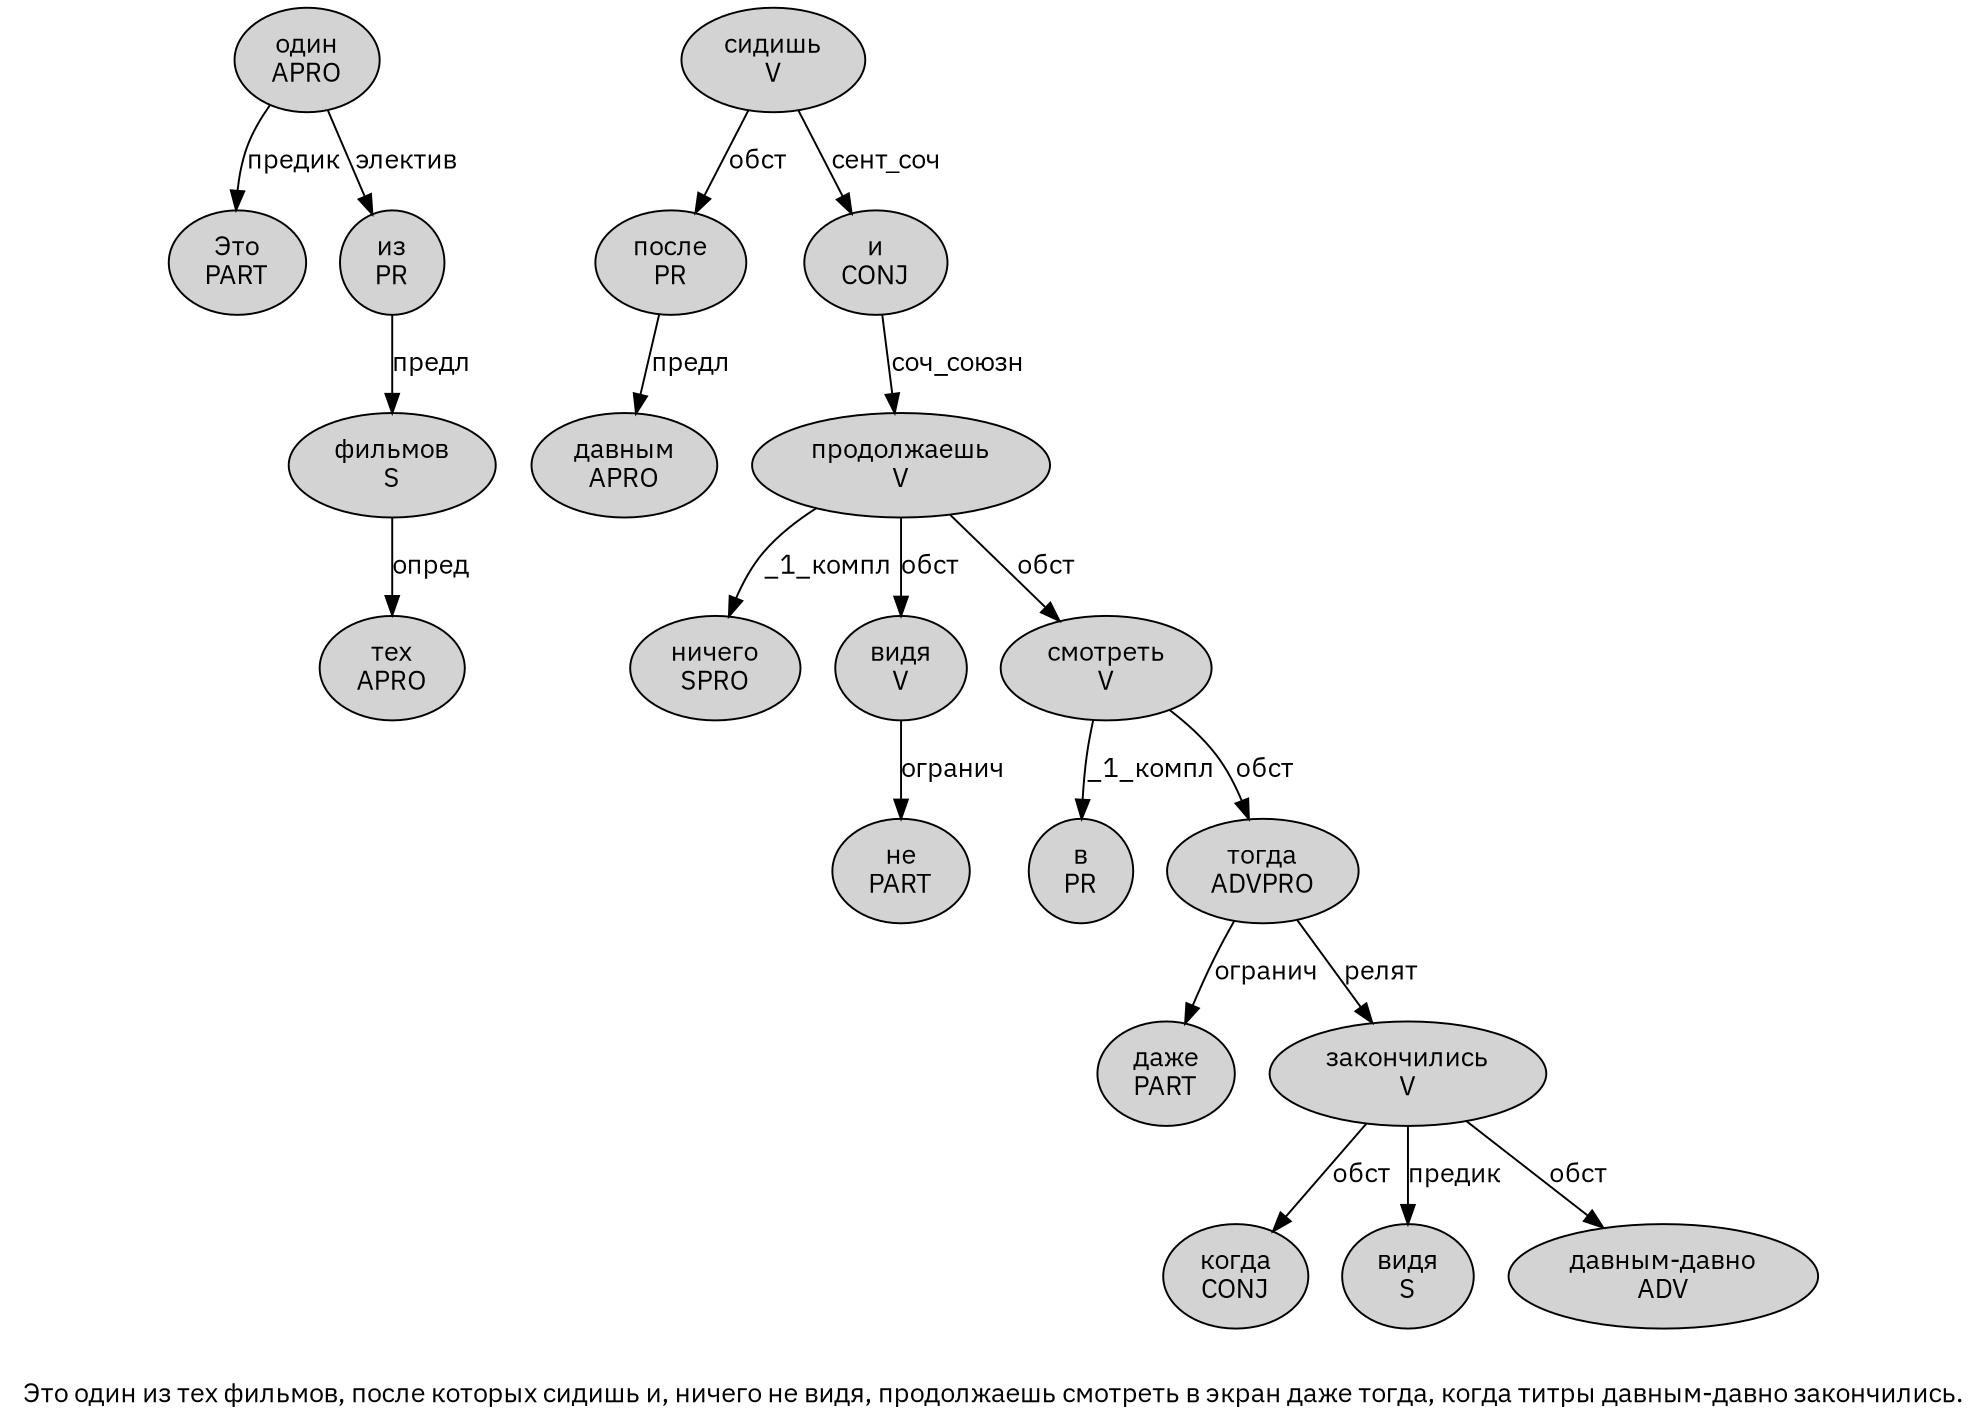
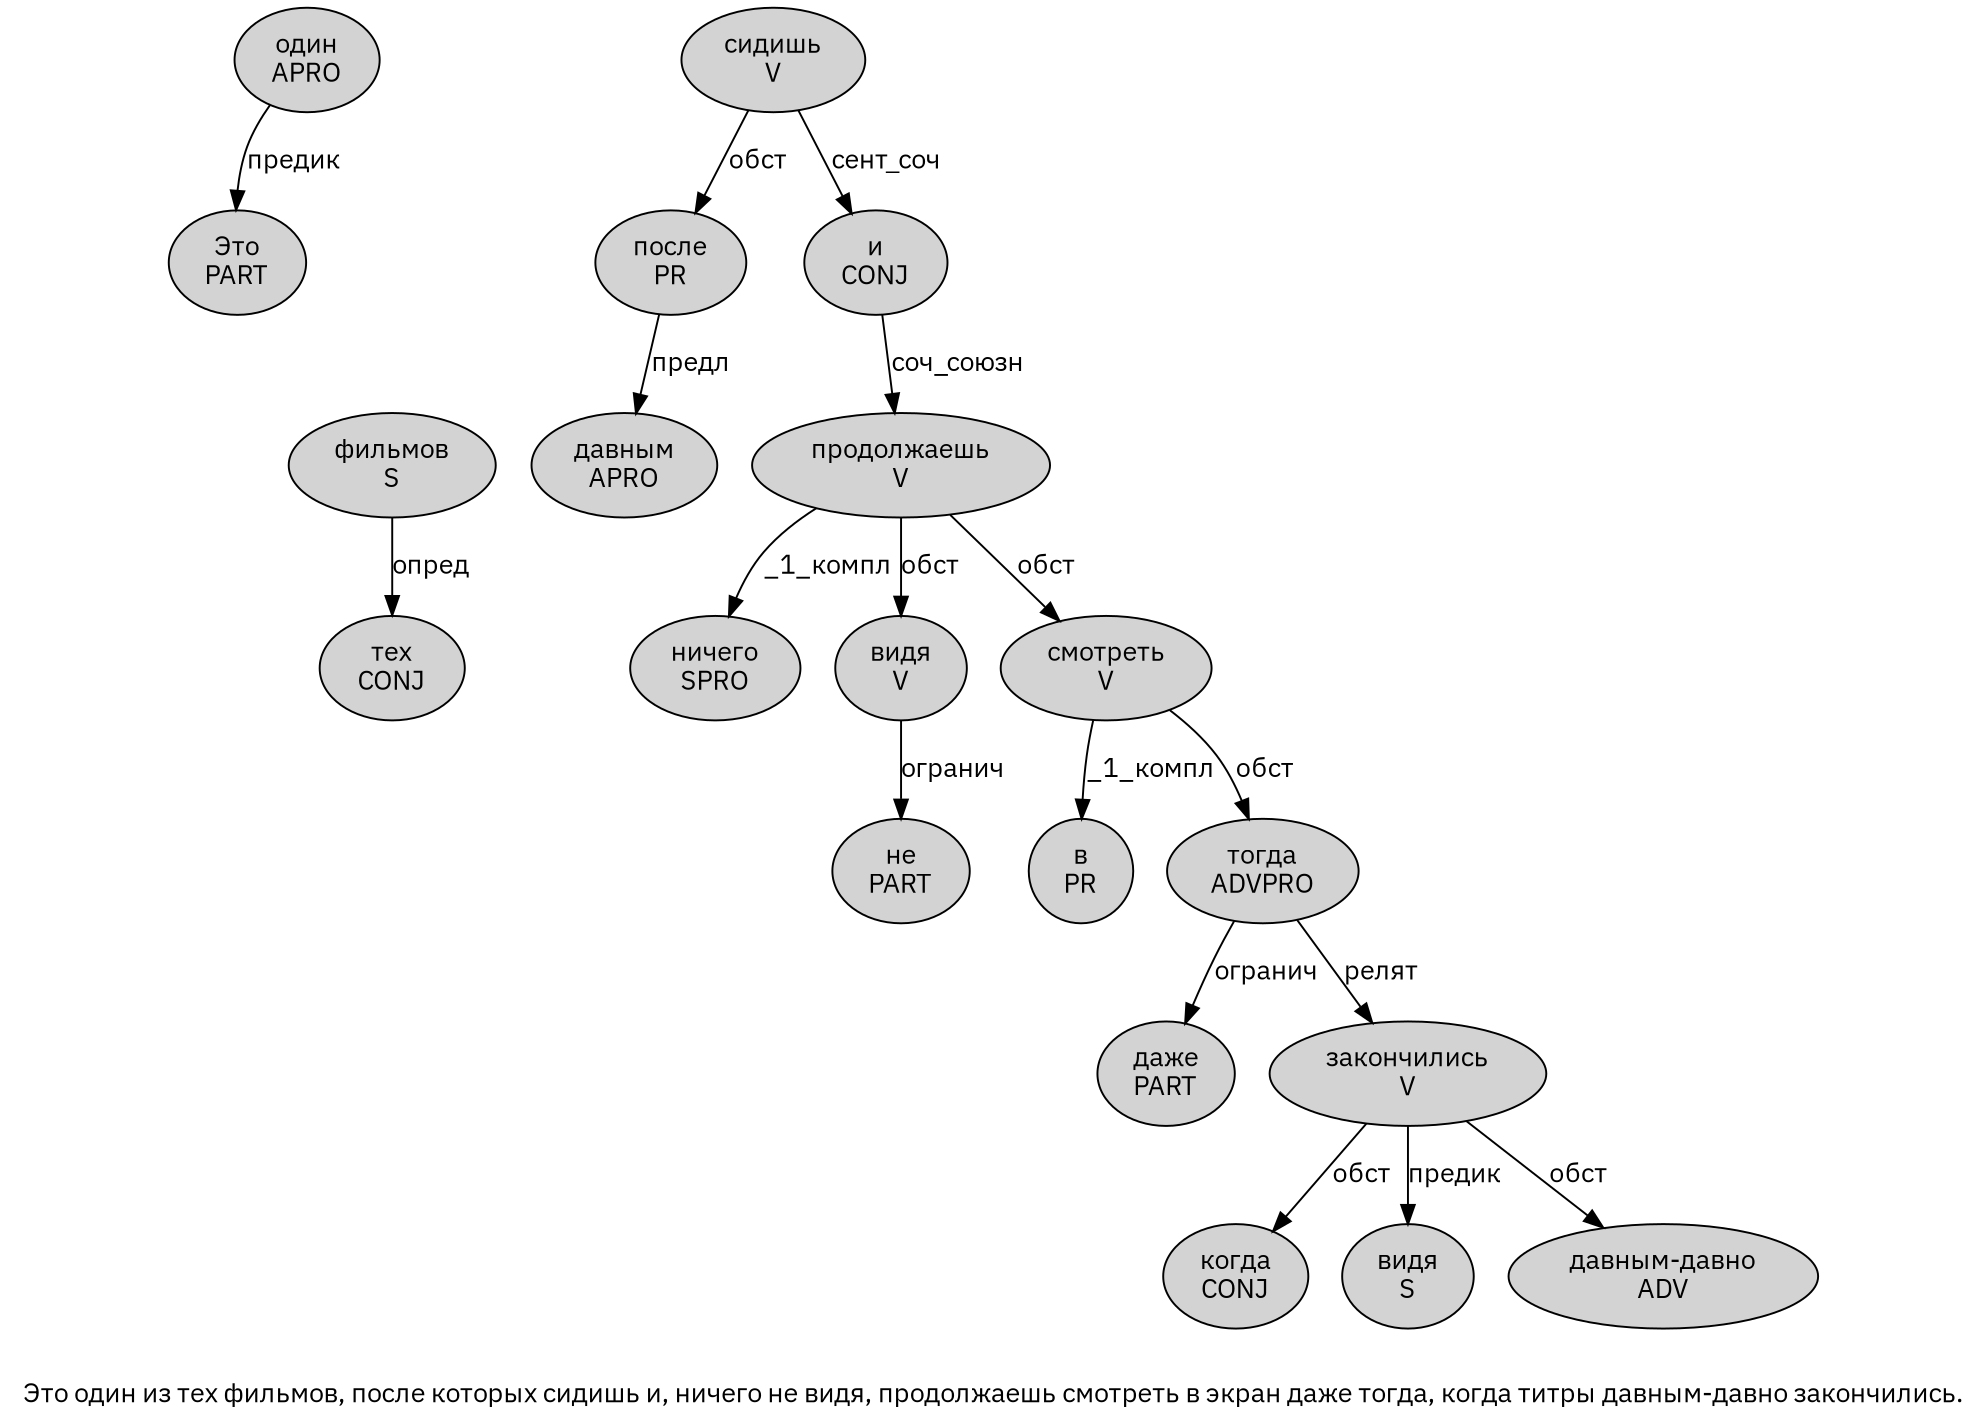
(392, 263) -> none
(392, 668) -> (392, 668)
